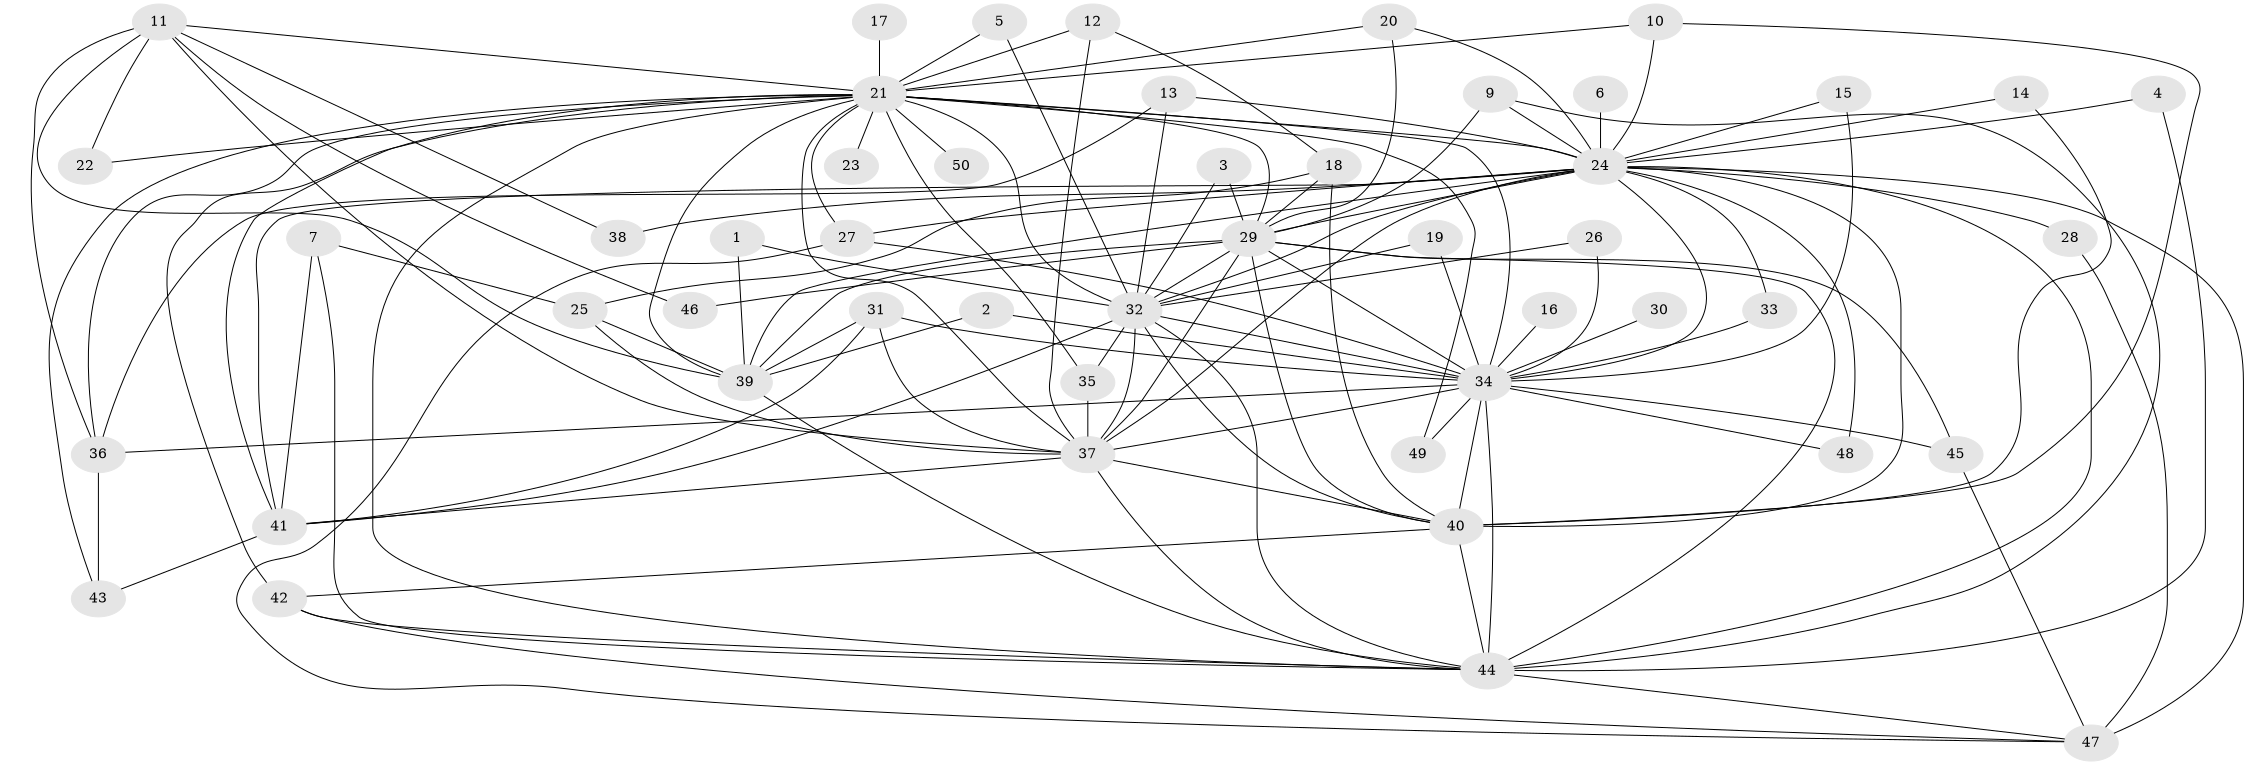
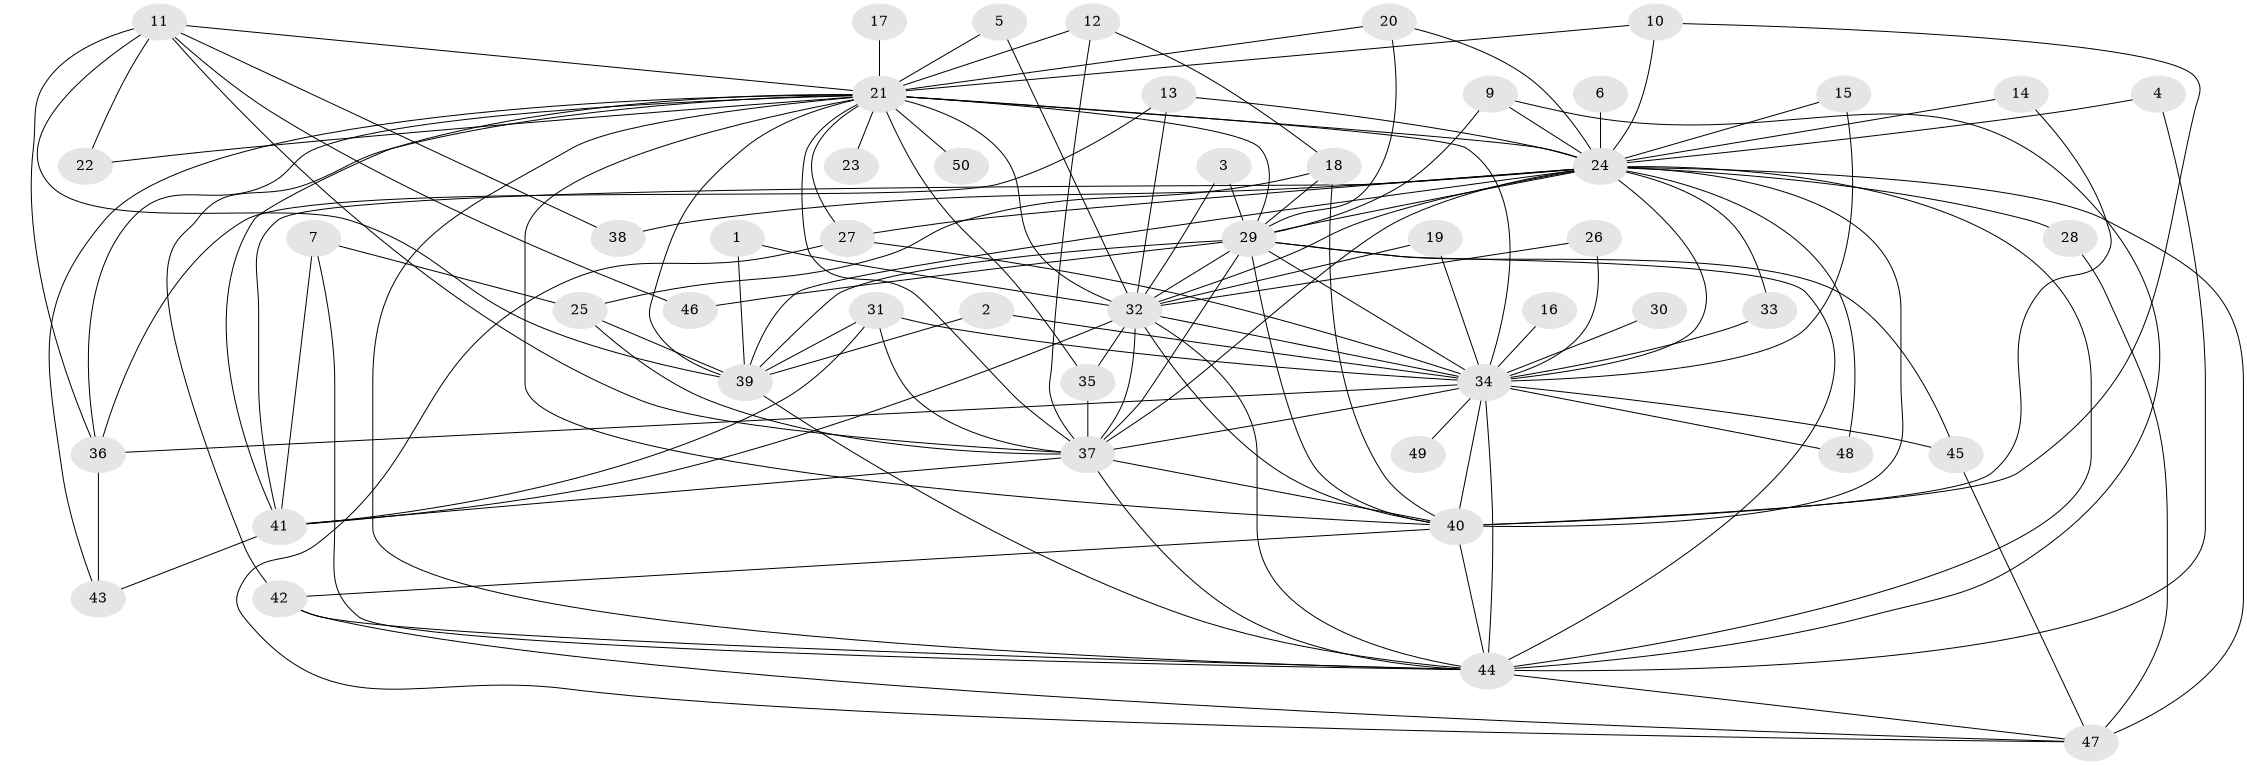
(1314, 137) -> (748, 463)
